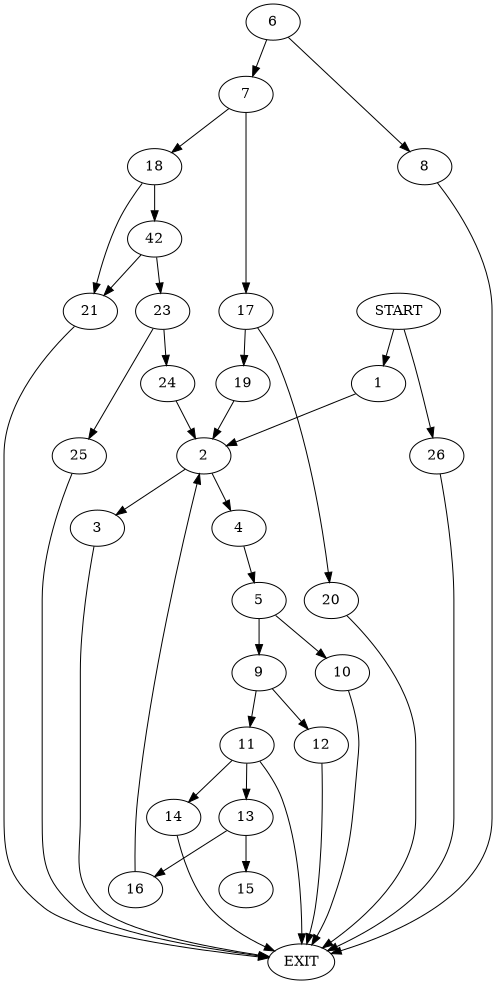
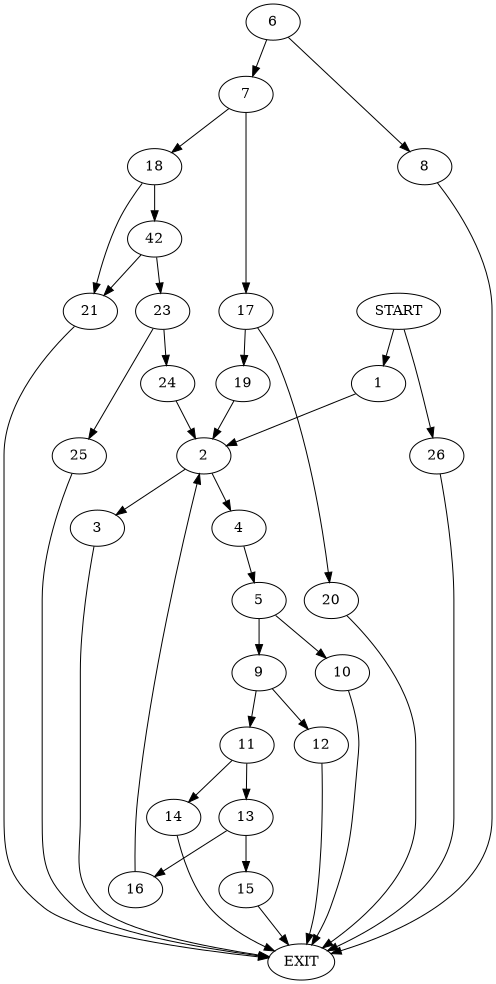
(294, 844) -> (270, 921)
